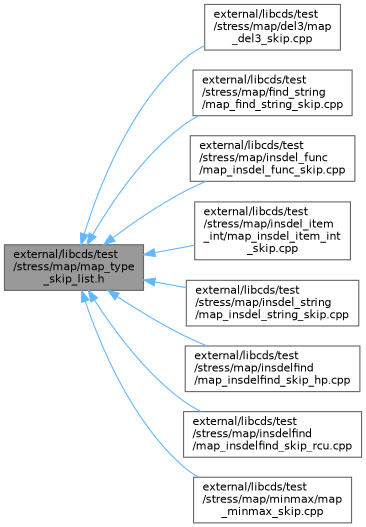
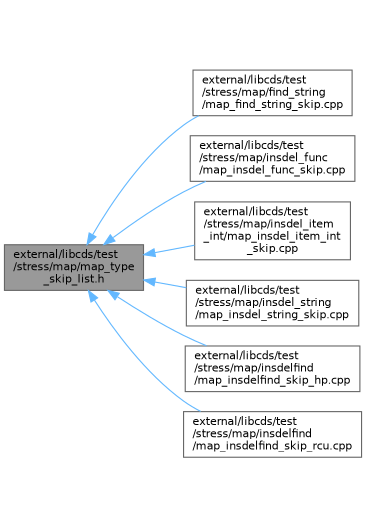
(273, 27) -> none
(273, 500) -> none
